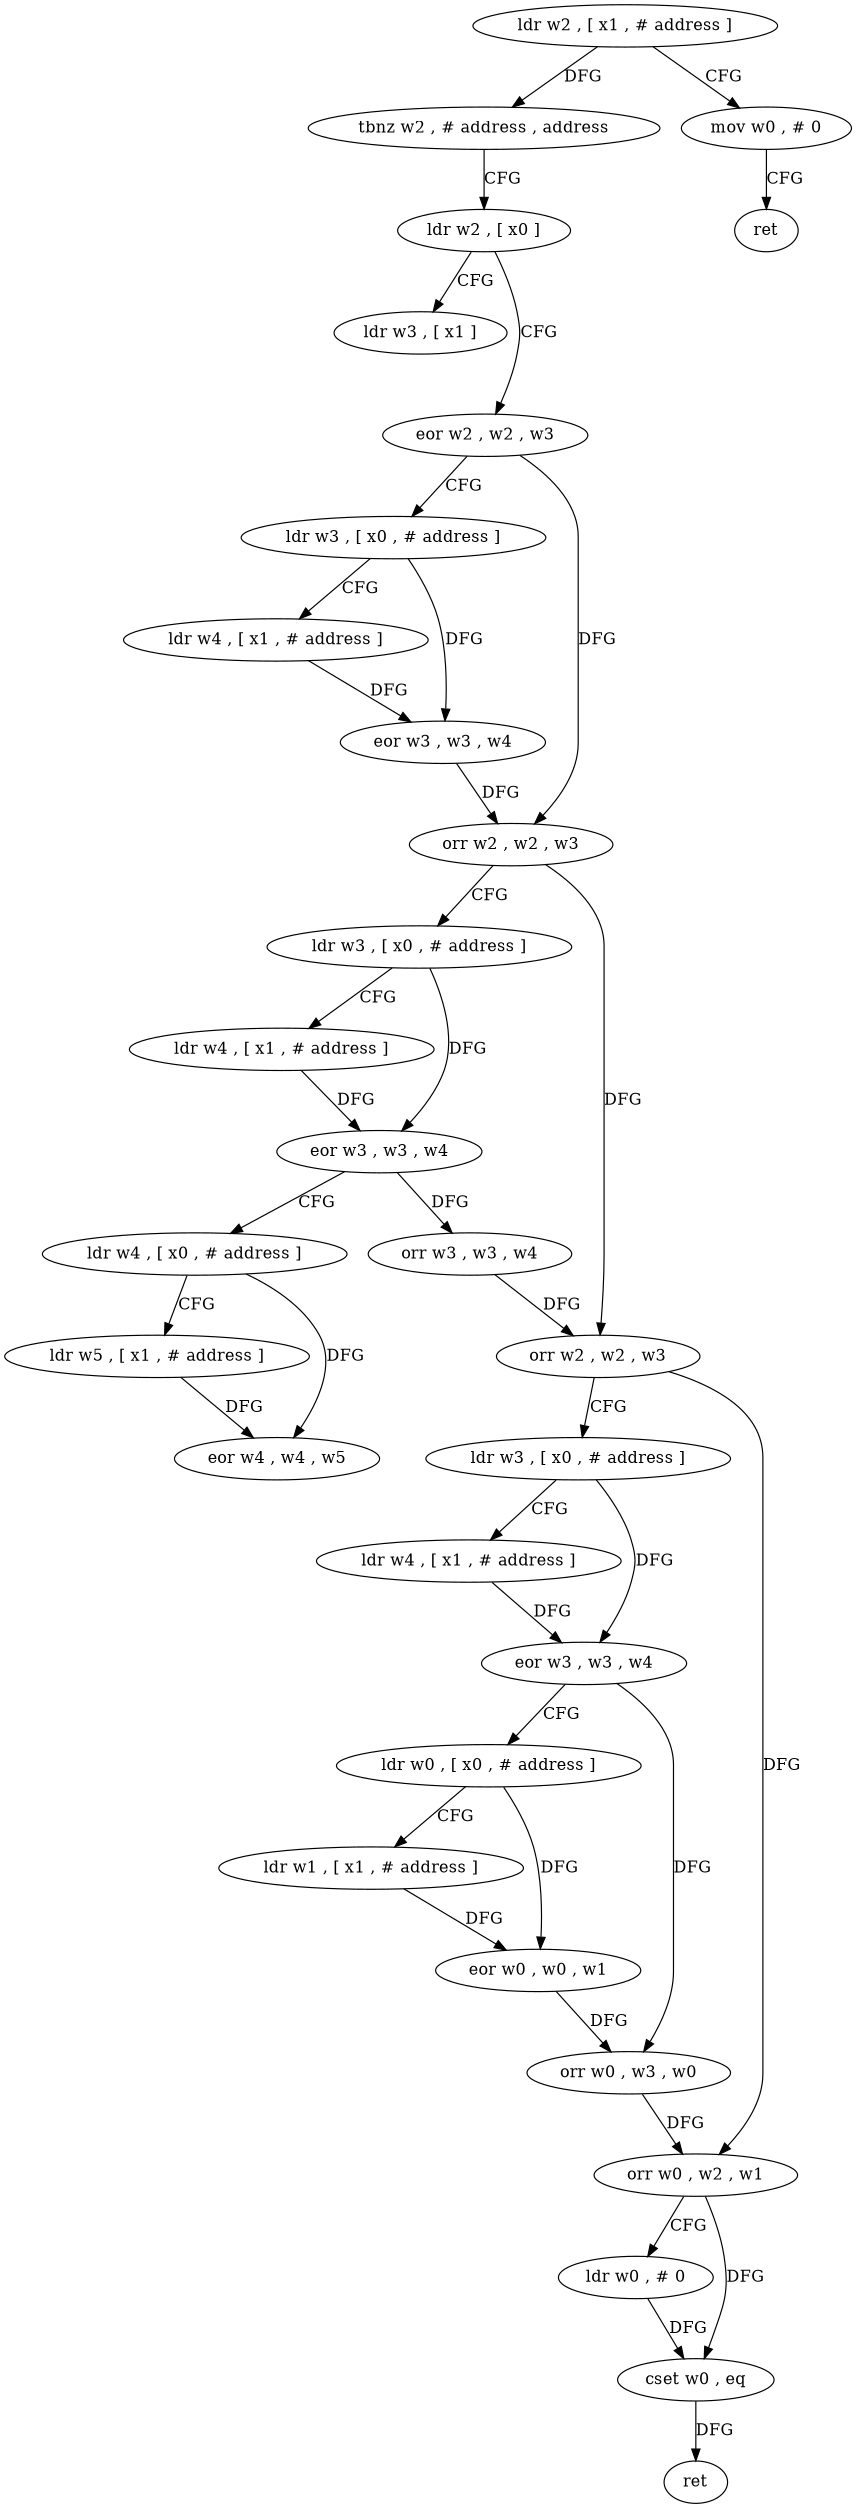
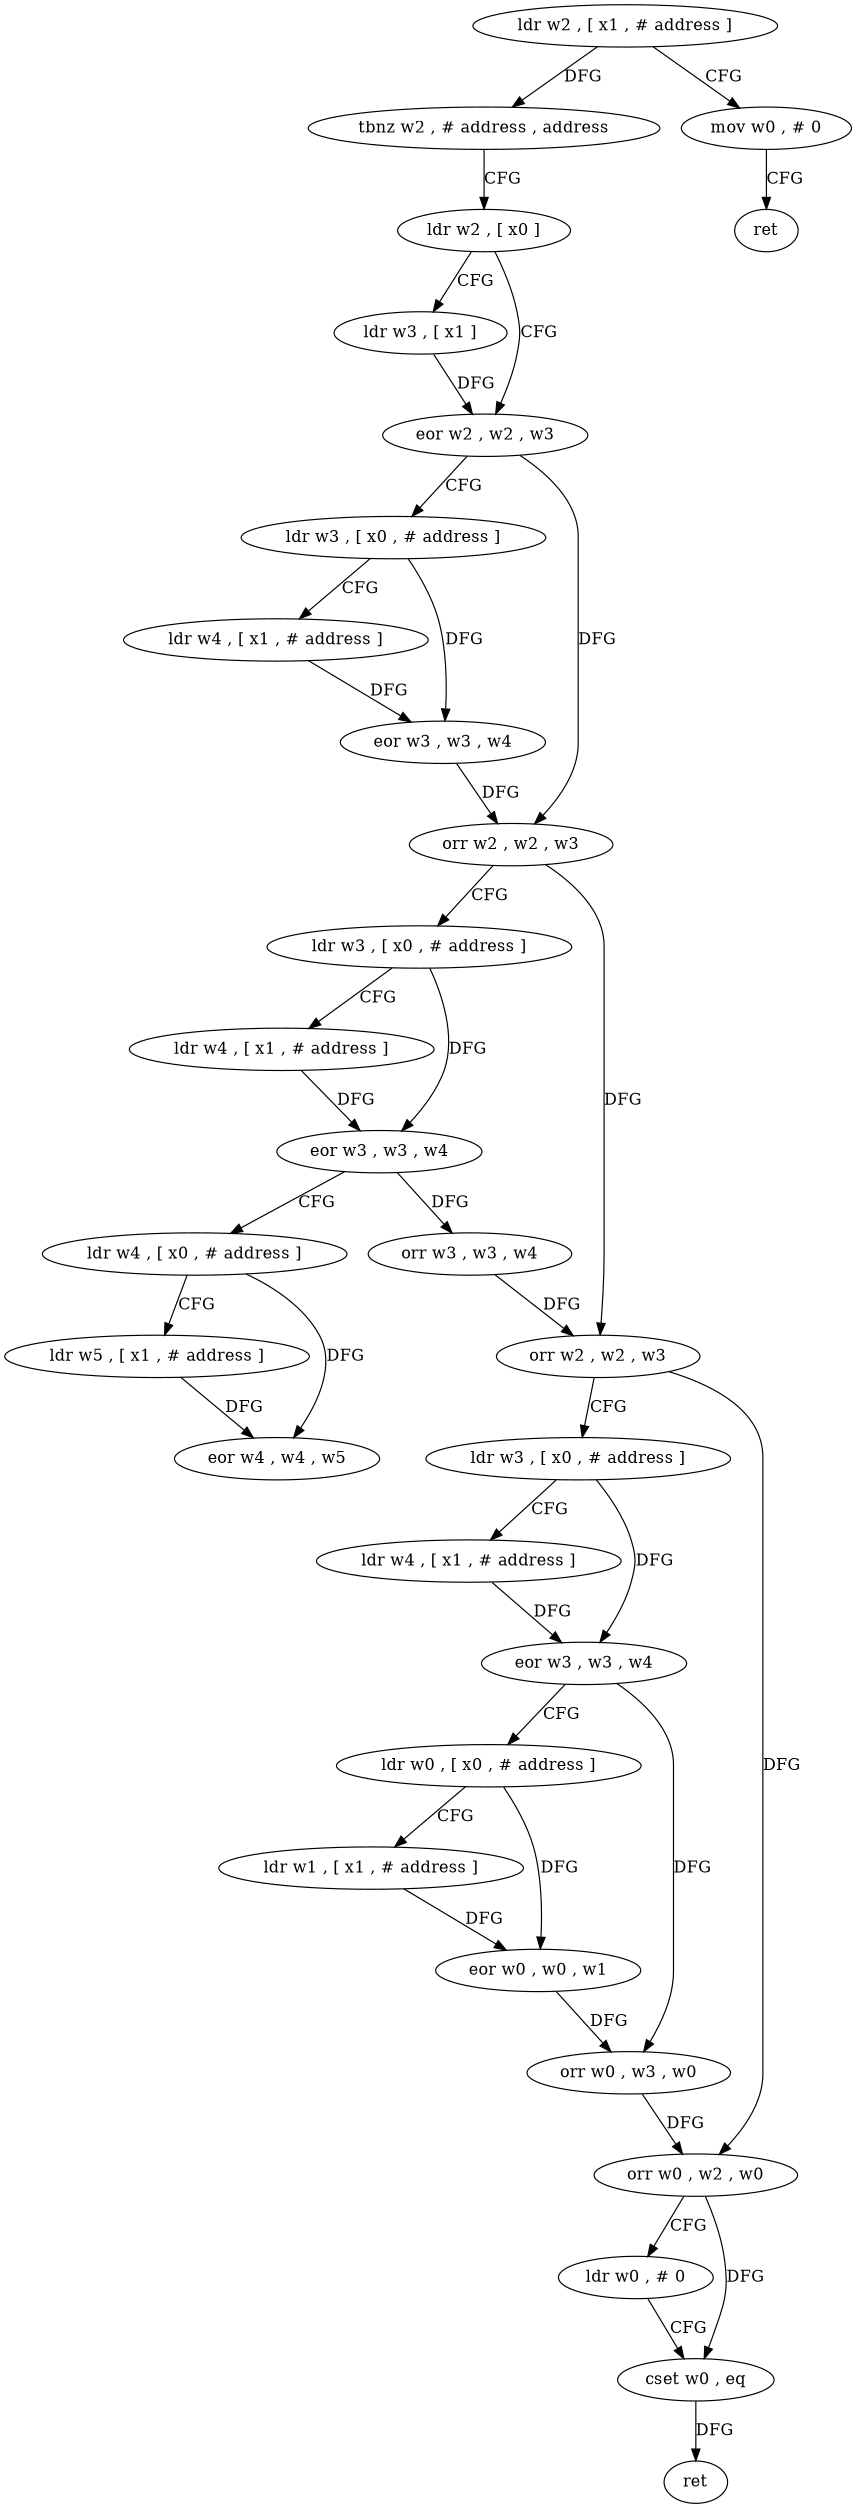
none -> (450, 379)
(696, 2175) -> (696, 2175)
(689, 2329) -> (689, 2329)
